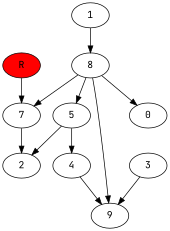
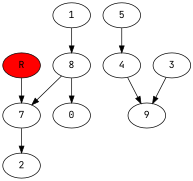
(82, 87) -> none
(101, 137) -> none
(49, 138) -> none
